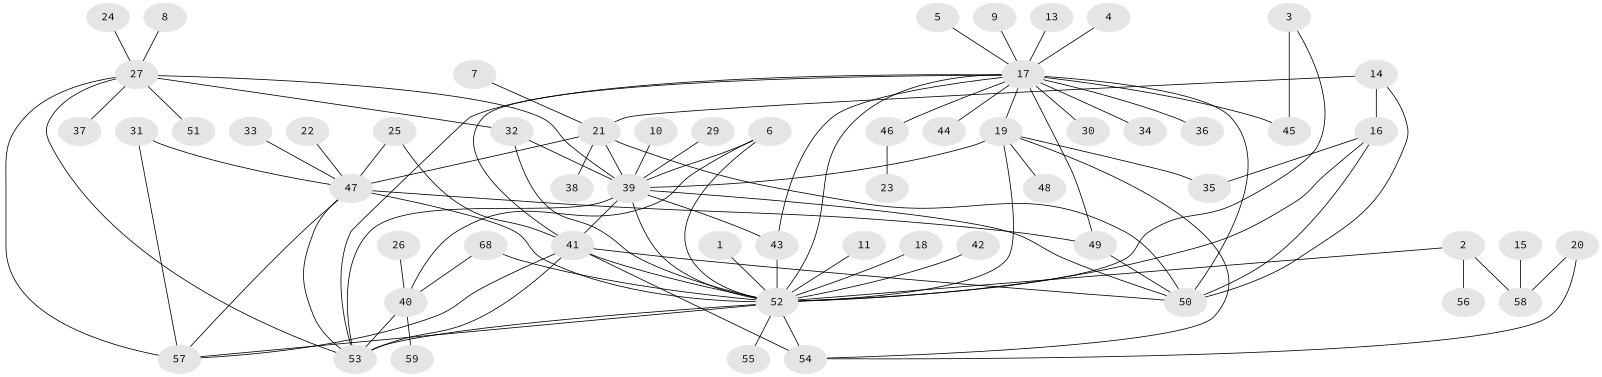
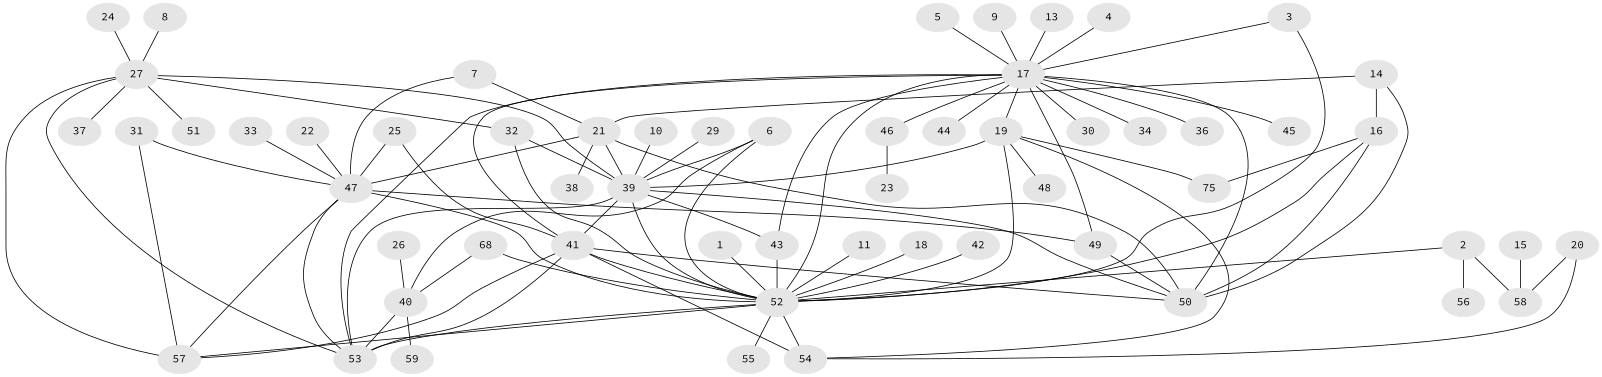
(1289, 74) -> (1156, 46)
none -> (380, 105)
(1209, 188) -> (1209, 188)
